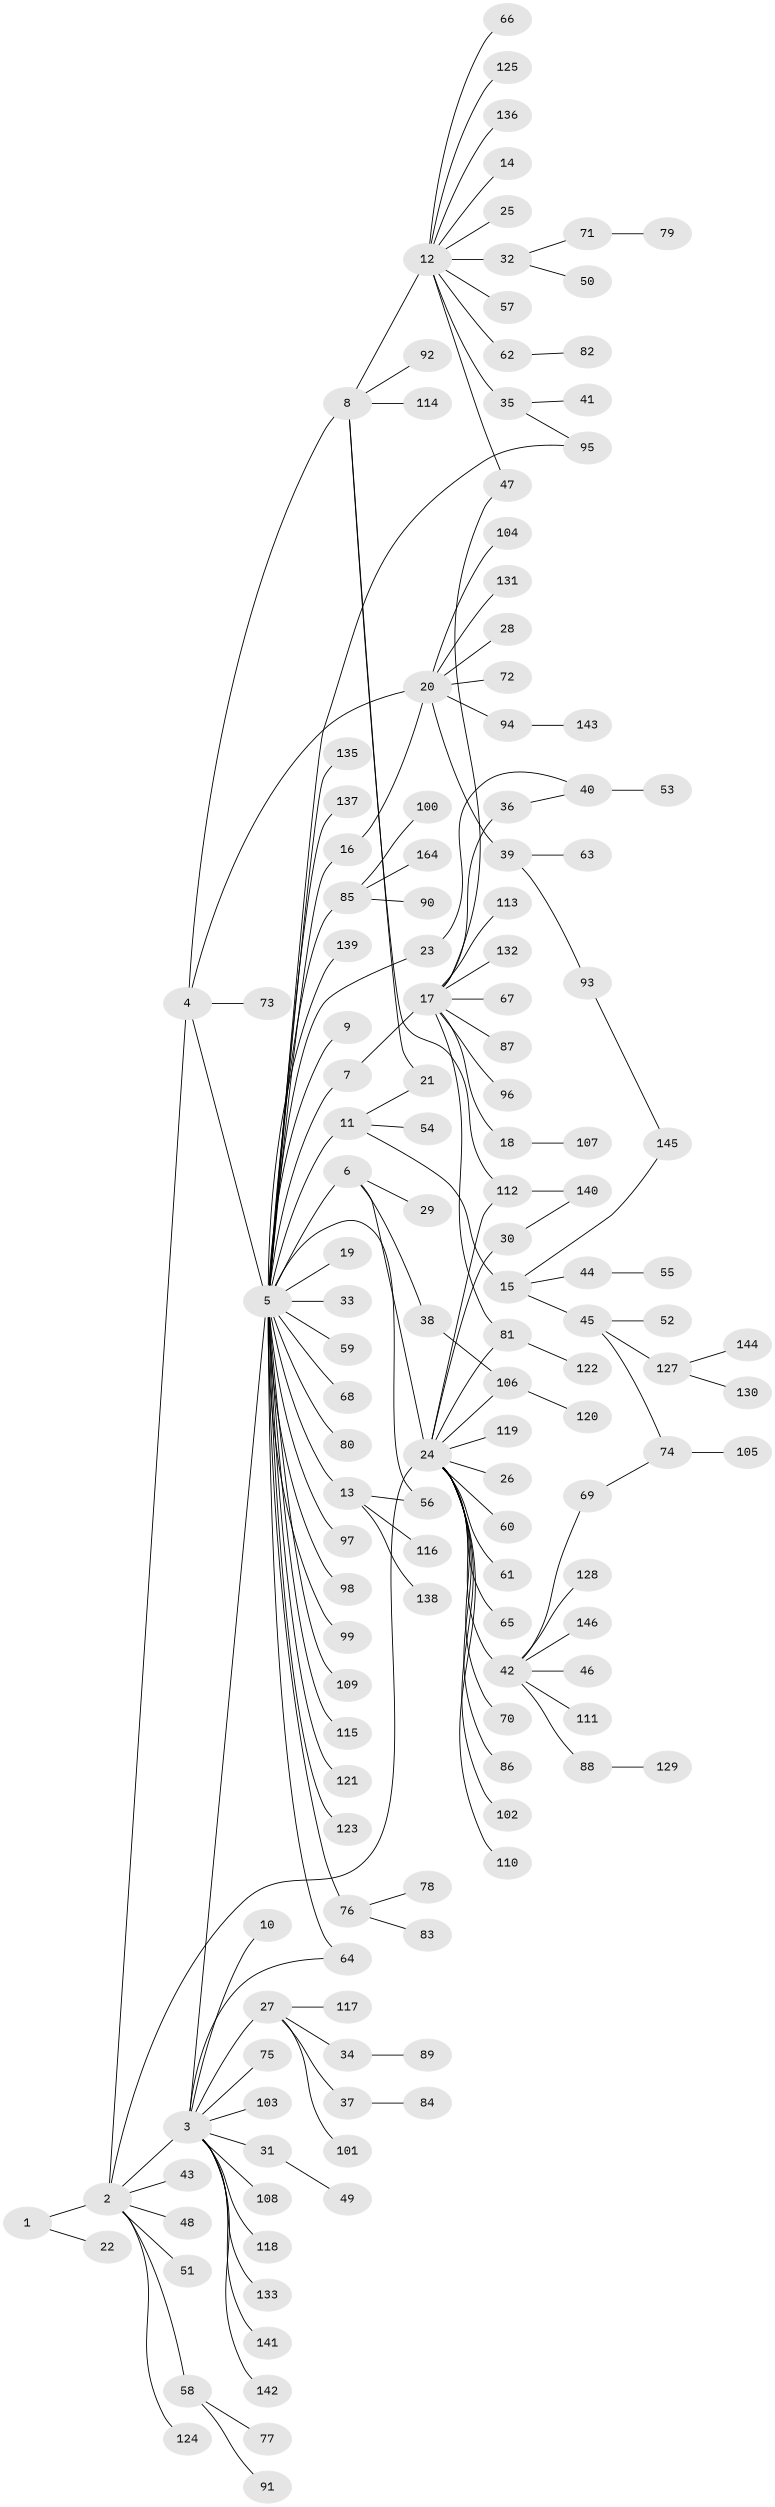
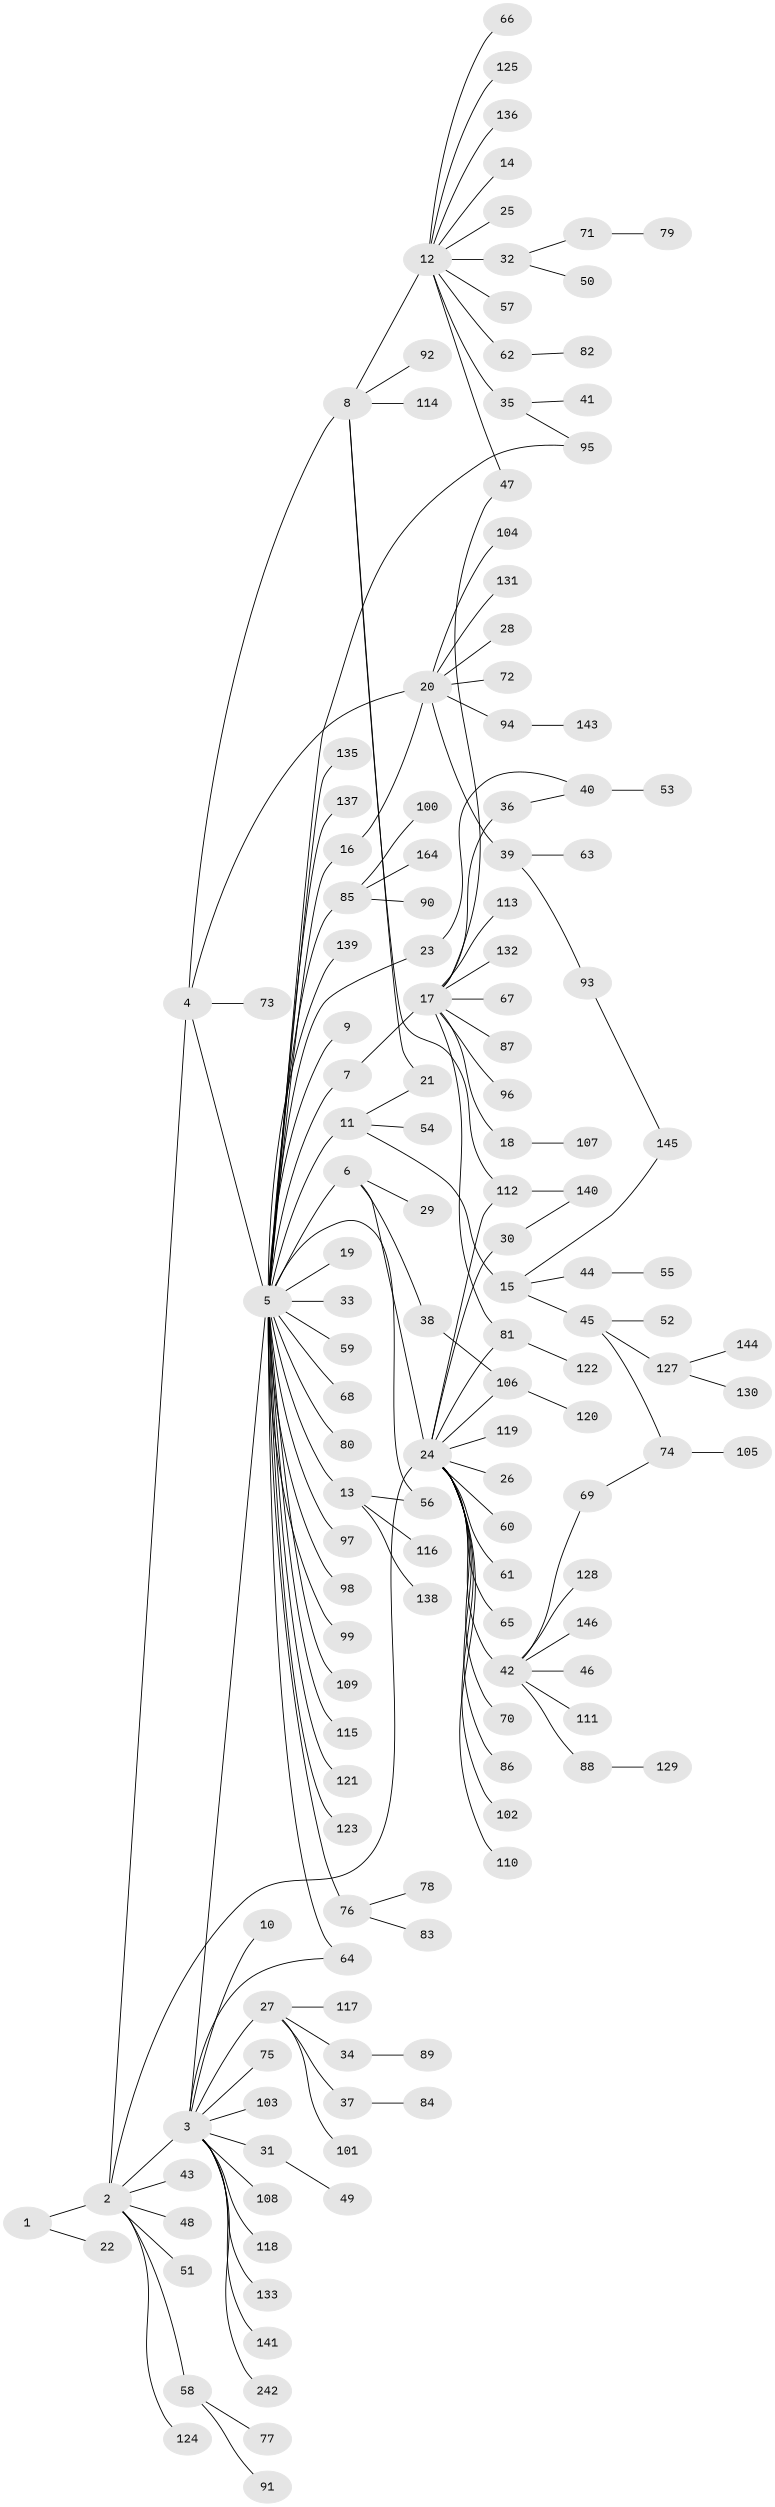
(268, 2391) -> (268, 2391)
